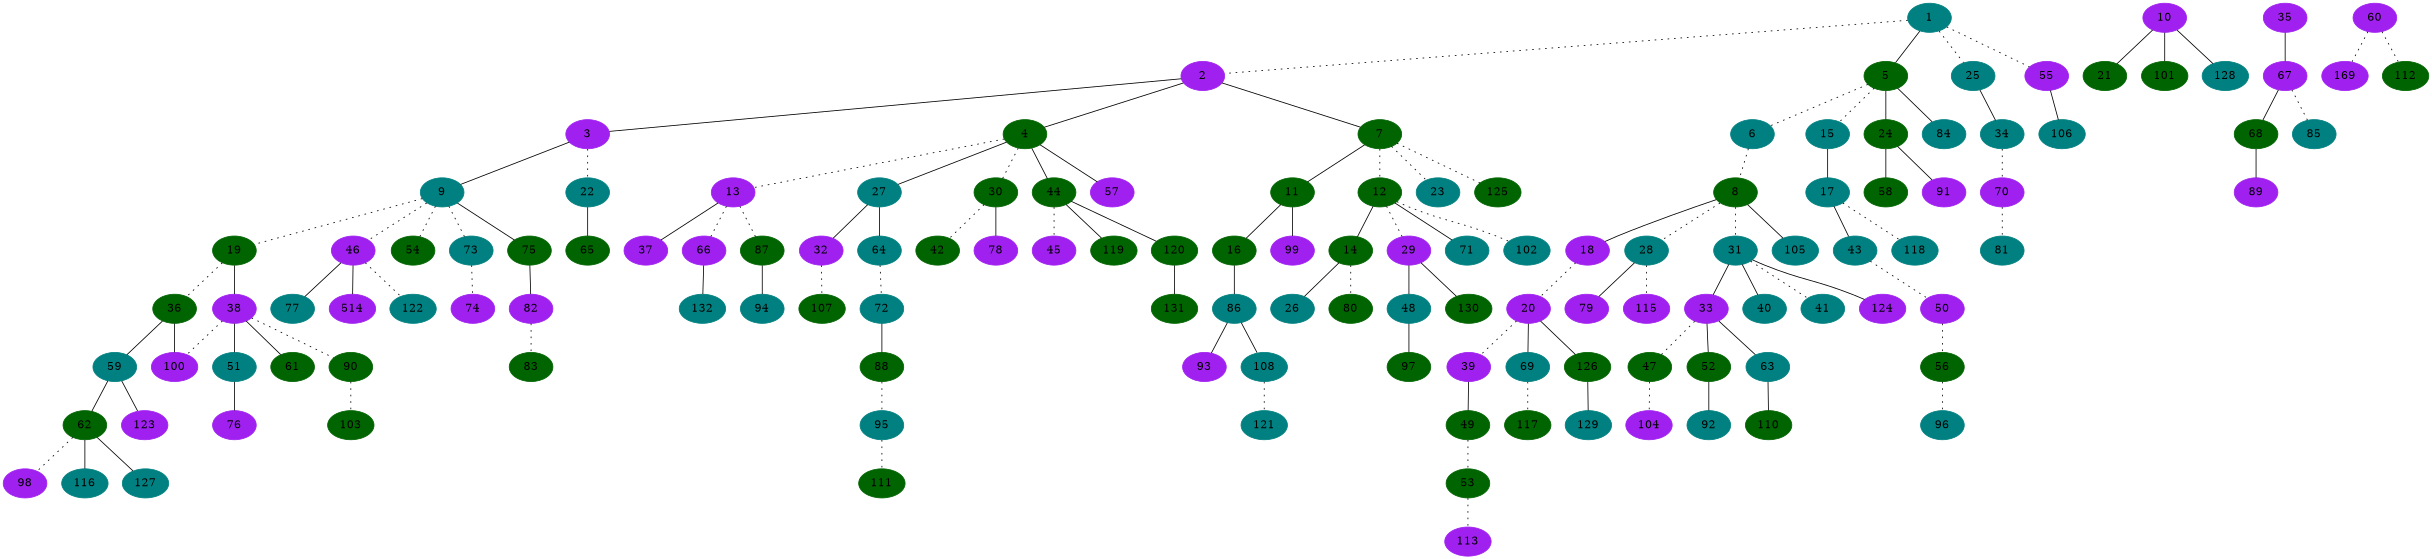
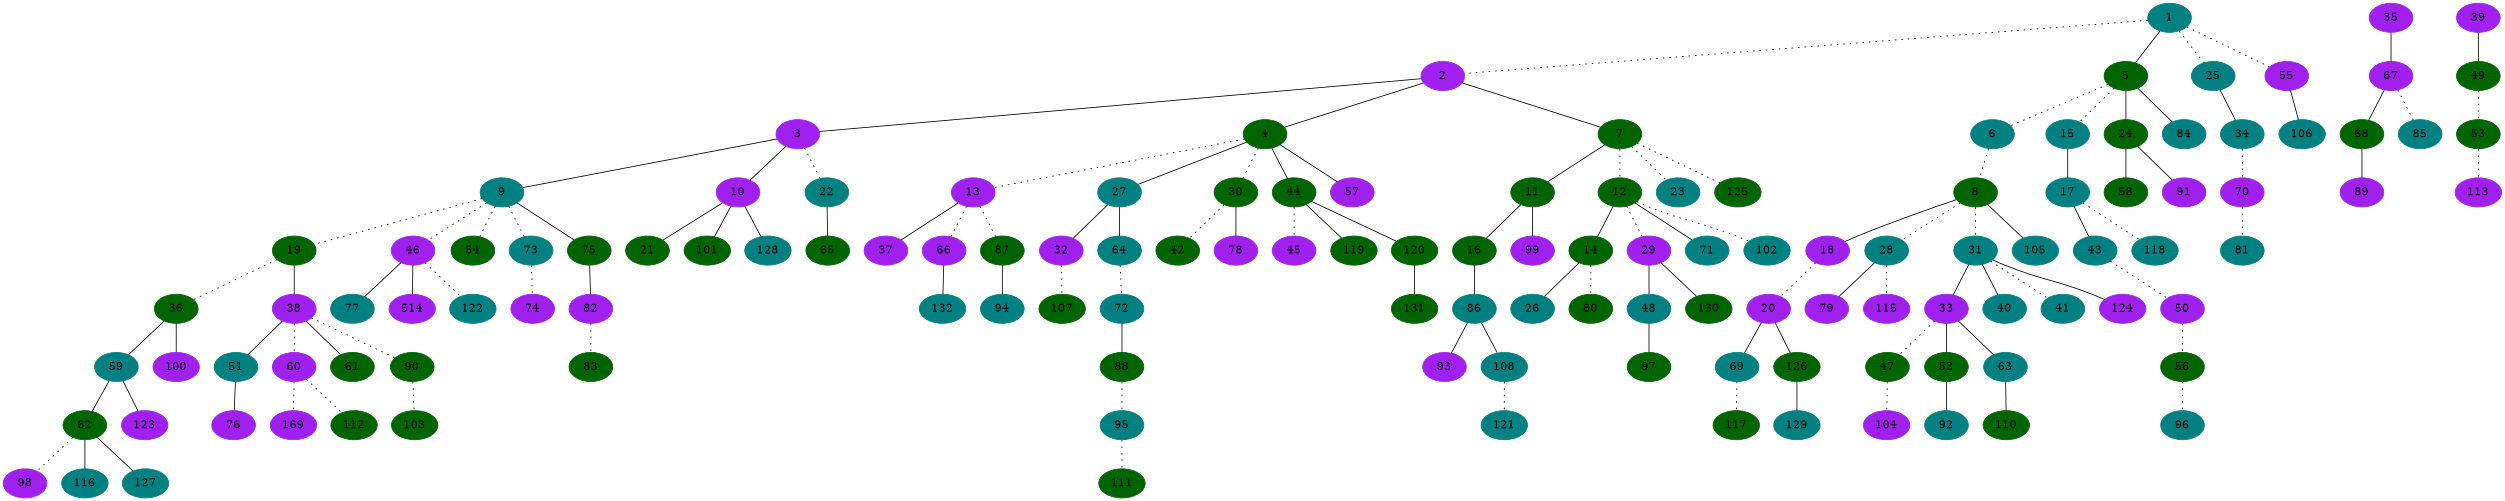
none -> (768, 163)
(205, 338) -> (294, 338)
(1499, 338) -> none
